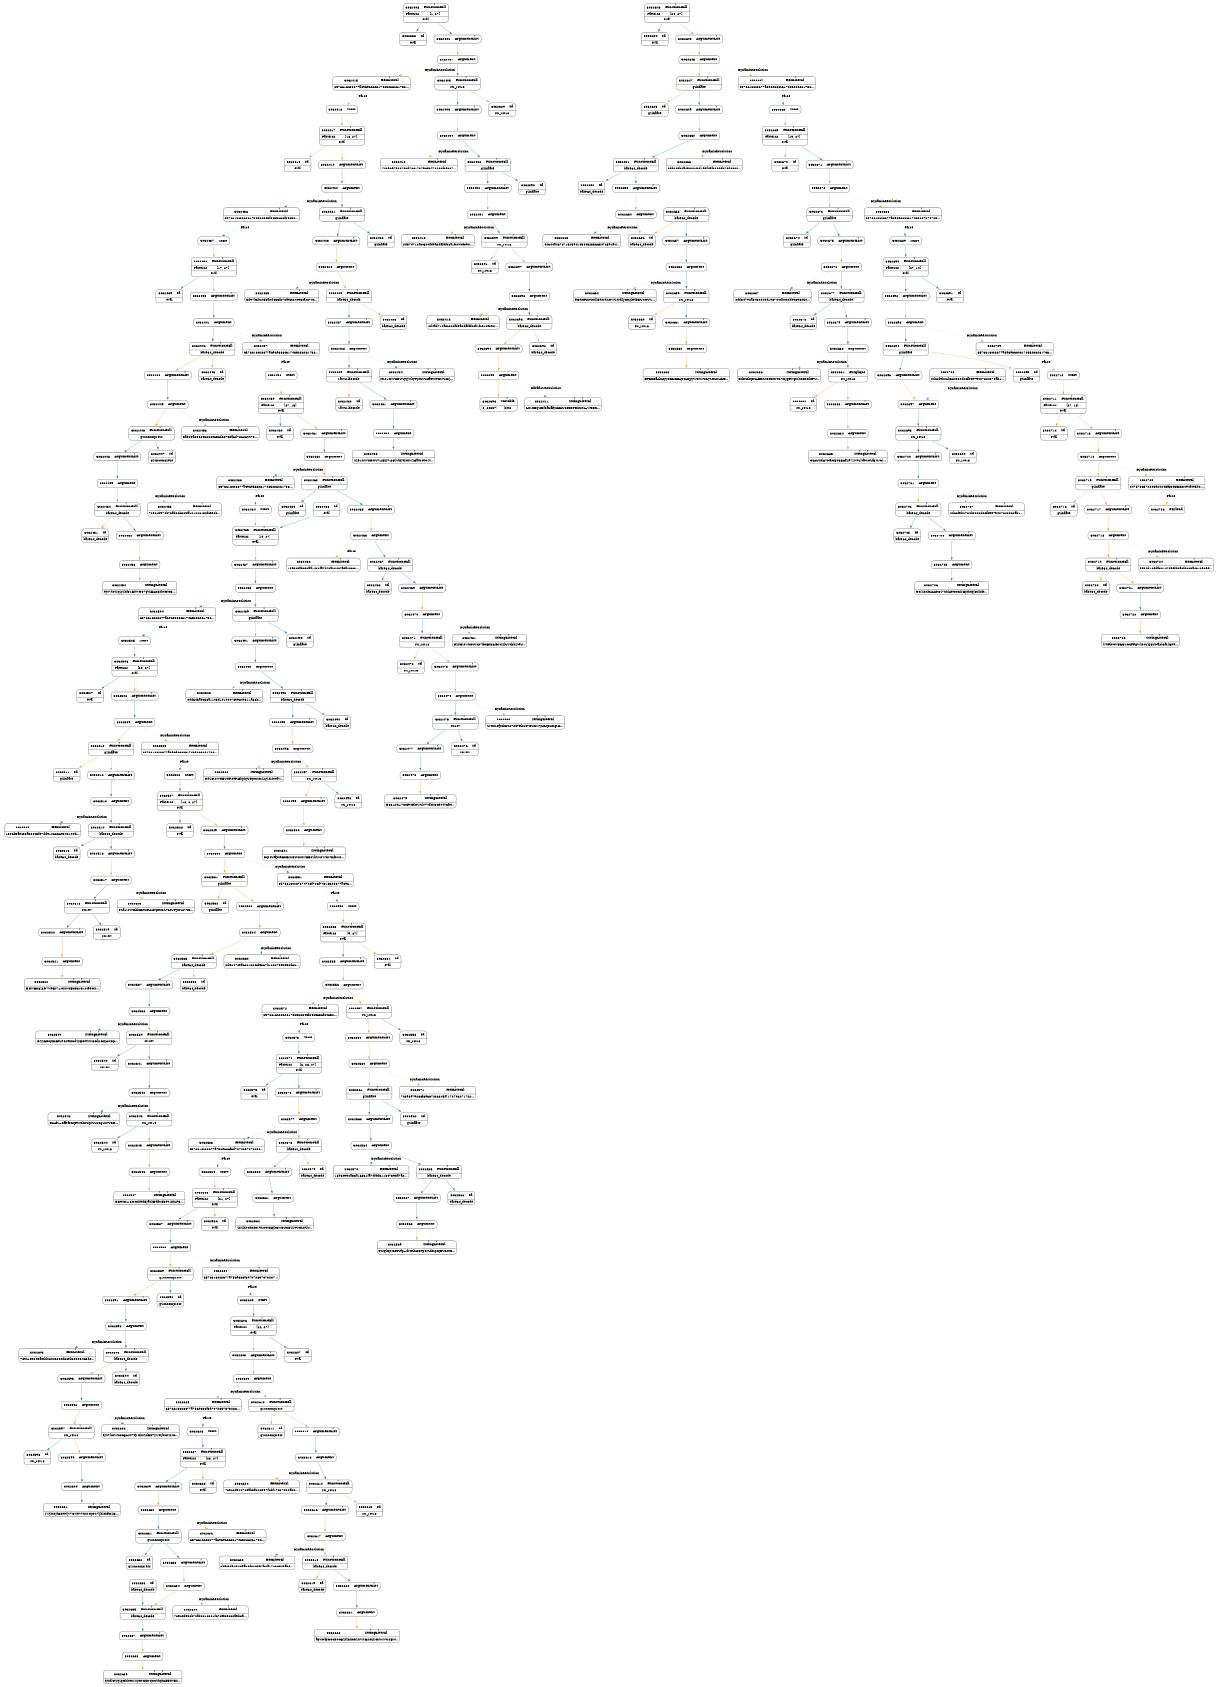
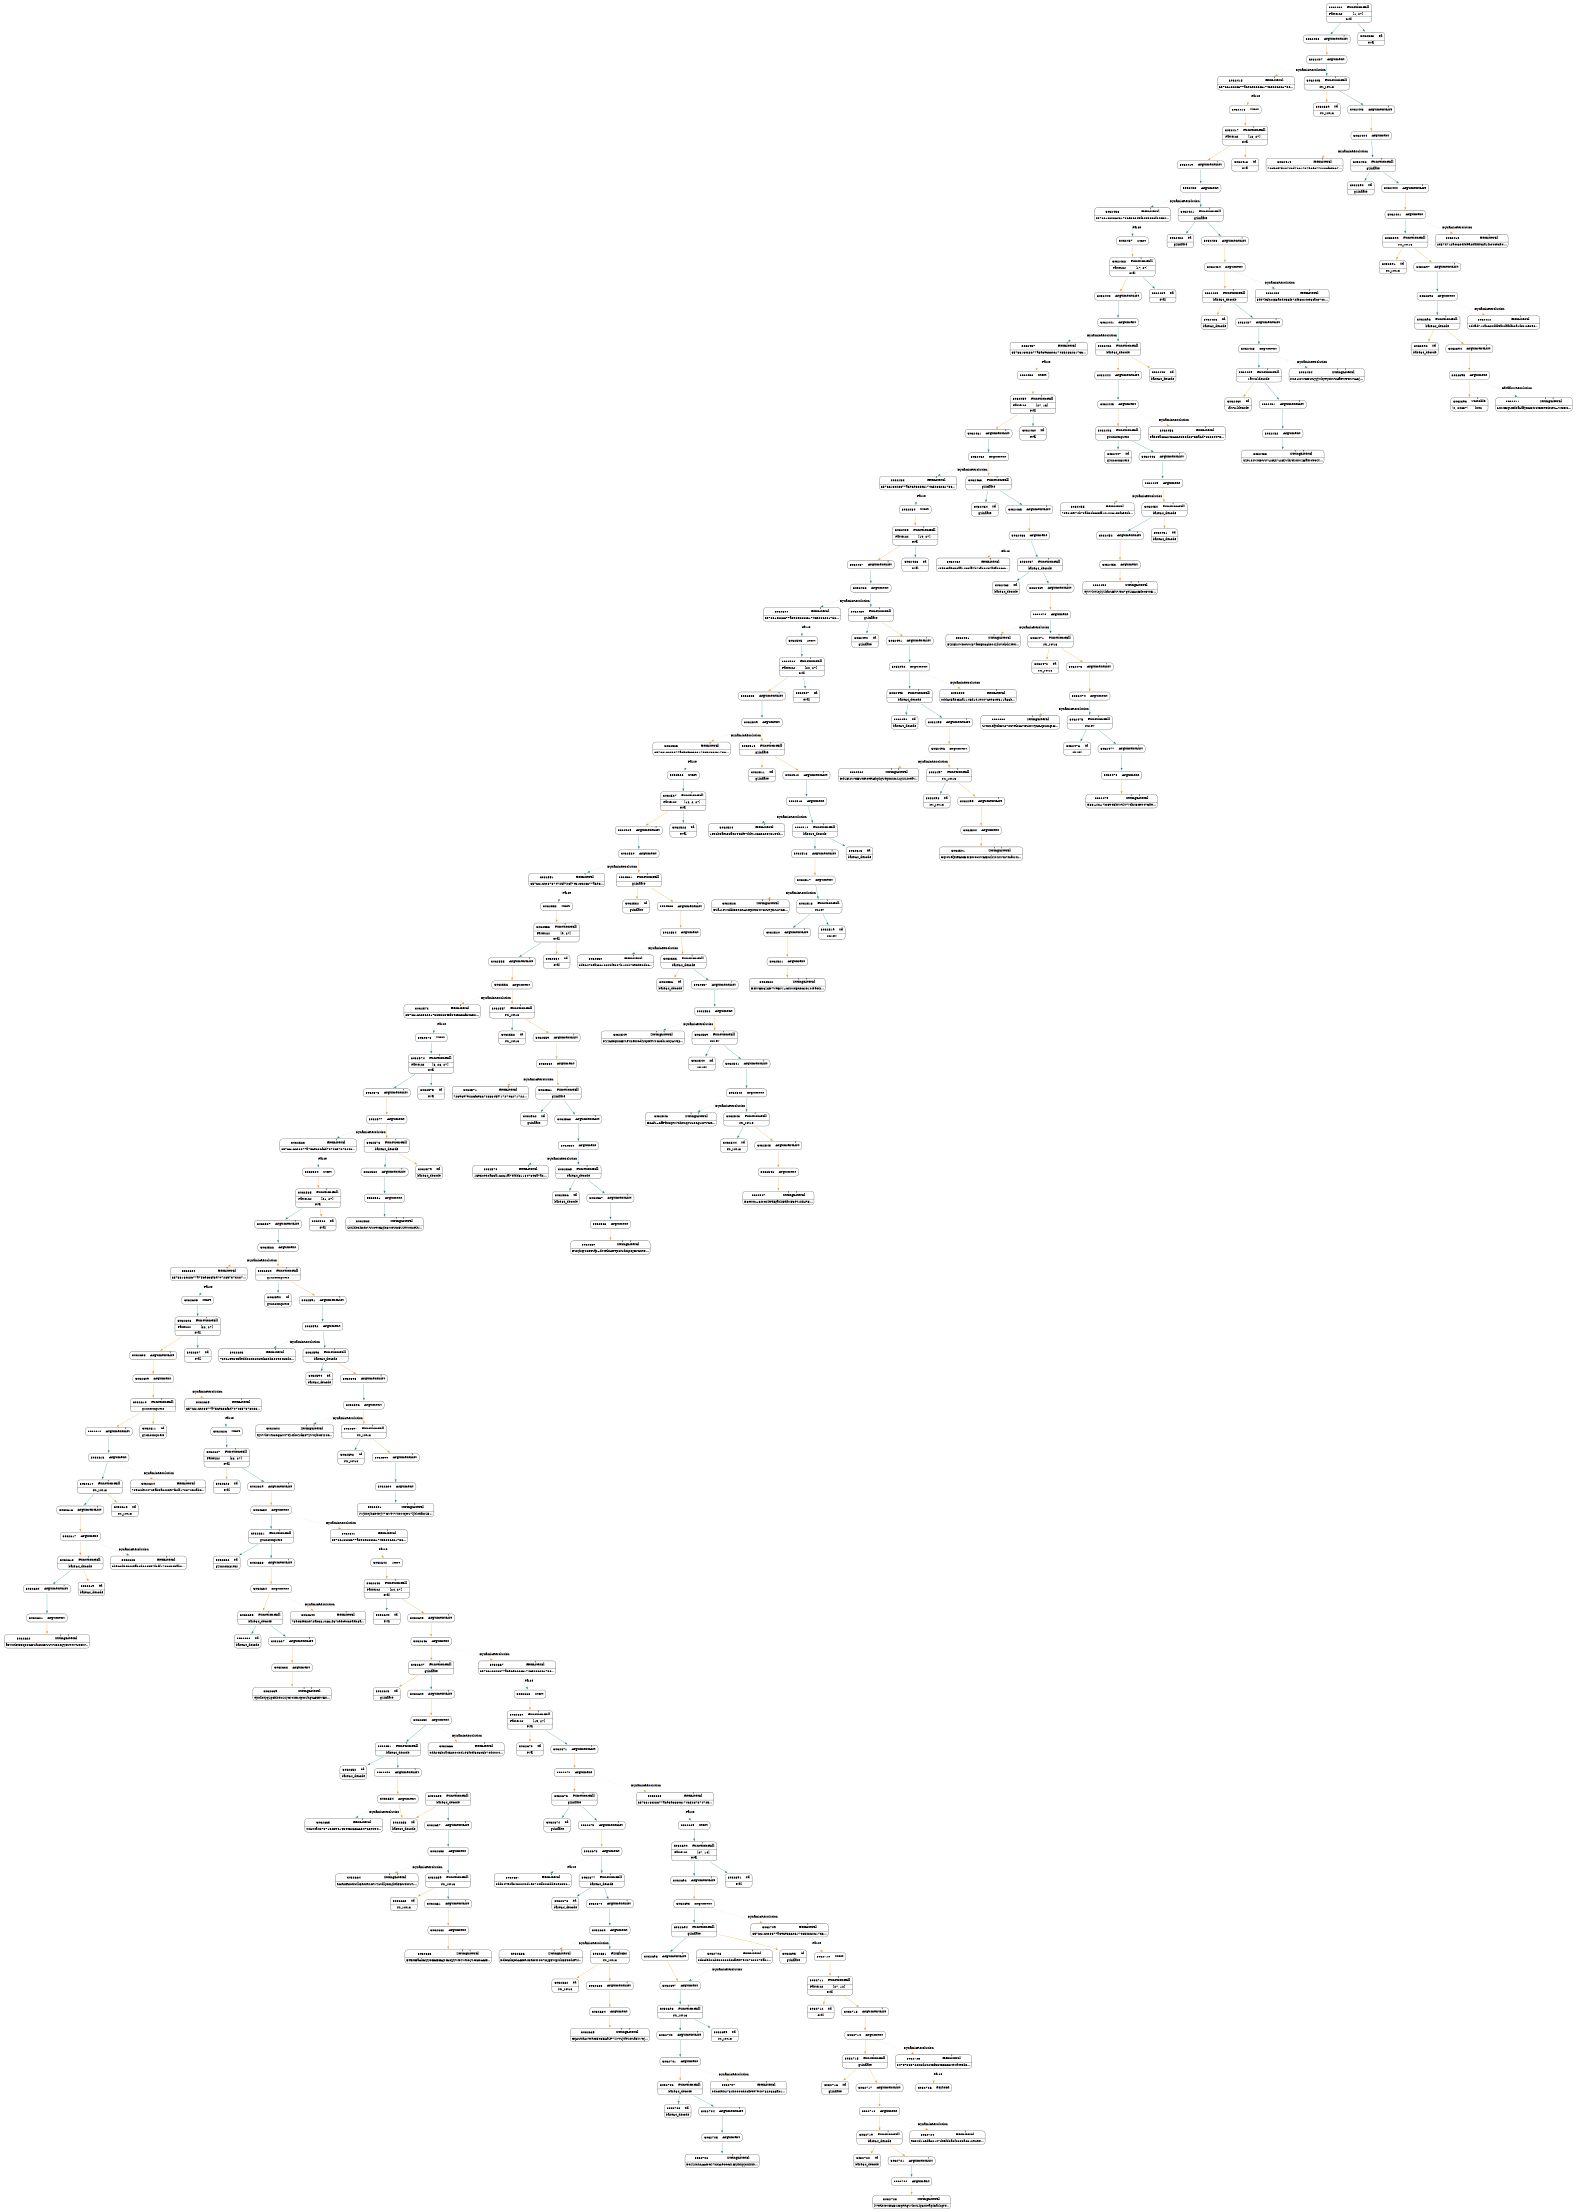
(822, 283) -> (572, 1867)
(297, 522) -> (915, 550)
none -> (387, 1563)
(143, 1598) -> (254, 1629)
